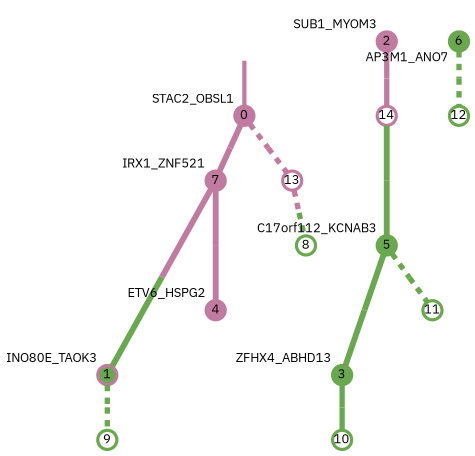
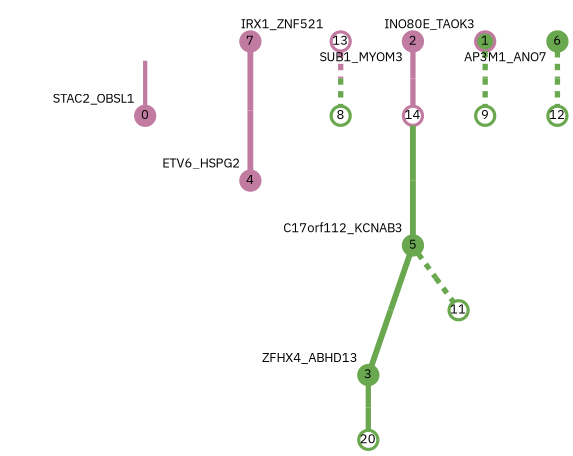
(230, 148) -> none
(268, 148) -> none
(162, 278) -> none
(342, 440) -> (368, 440)
